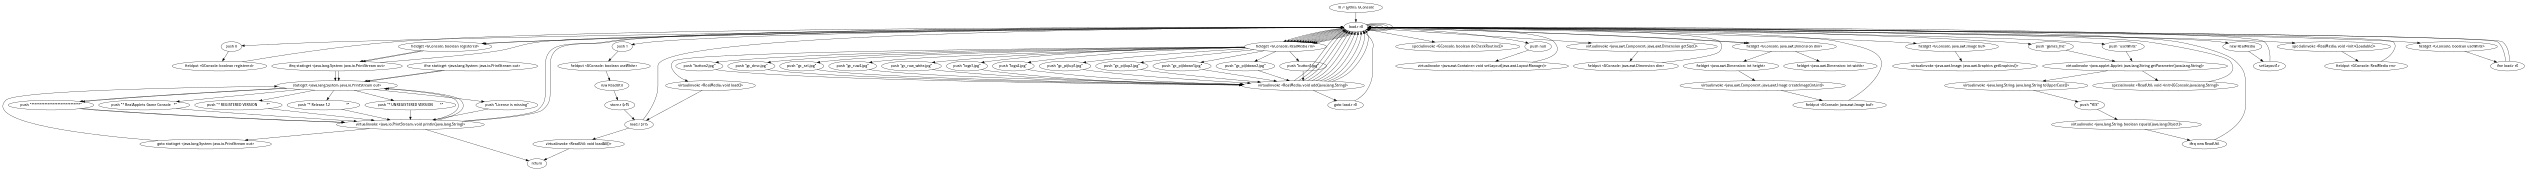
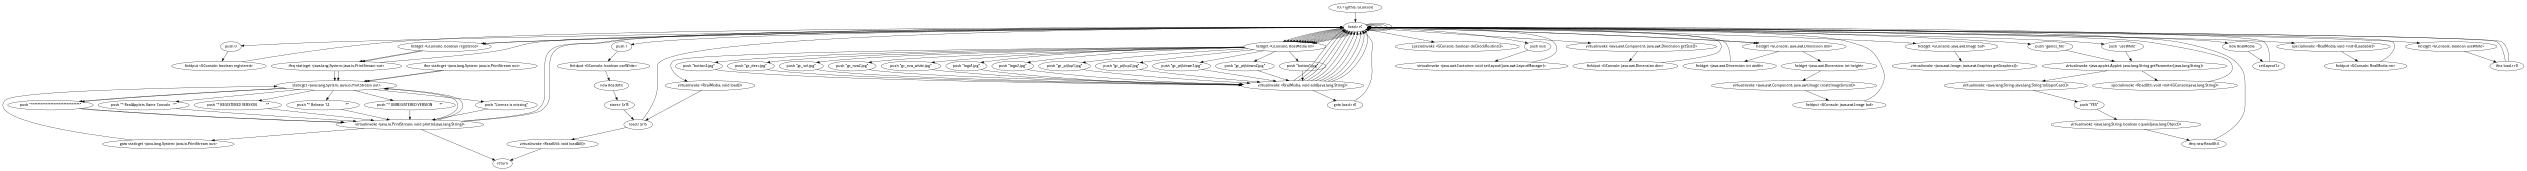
none -> (1558, 30)
(612, 86) -> (611, 86)
